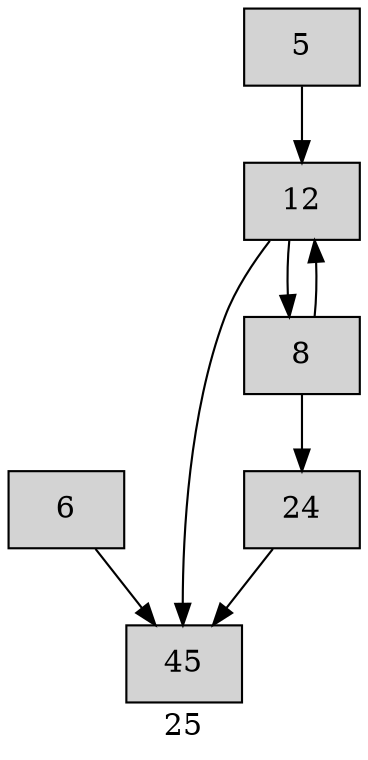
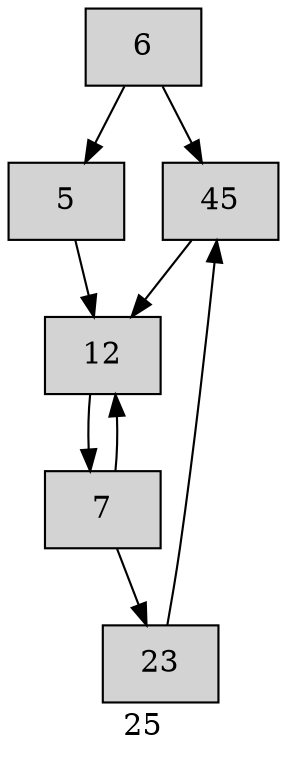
none -> (110, 115)
(302, 356) -> (103, 510)
(199, 415) -> (168, 270)
(302, 510) -> (161, 664)
